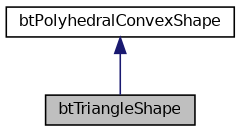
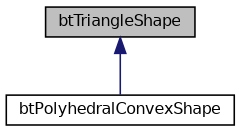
(120, 74) -> (120, 74)
